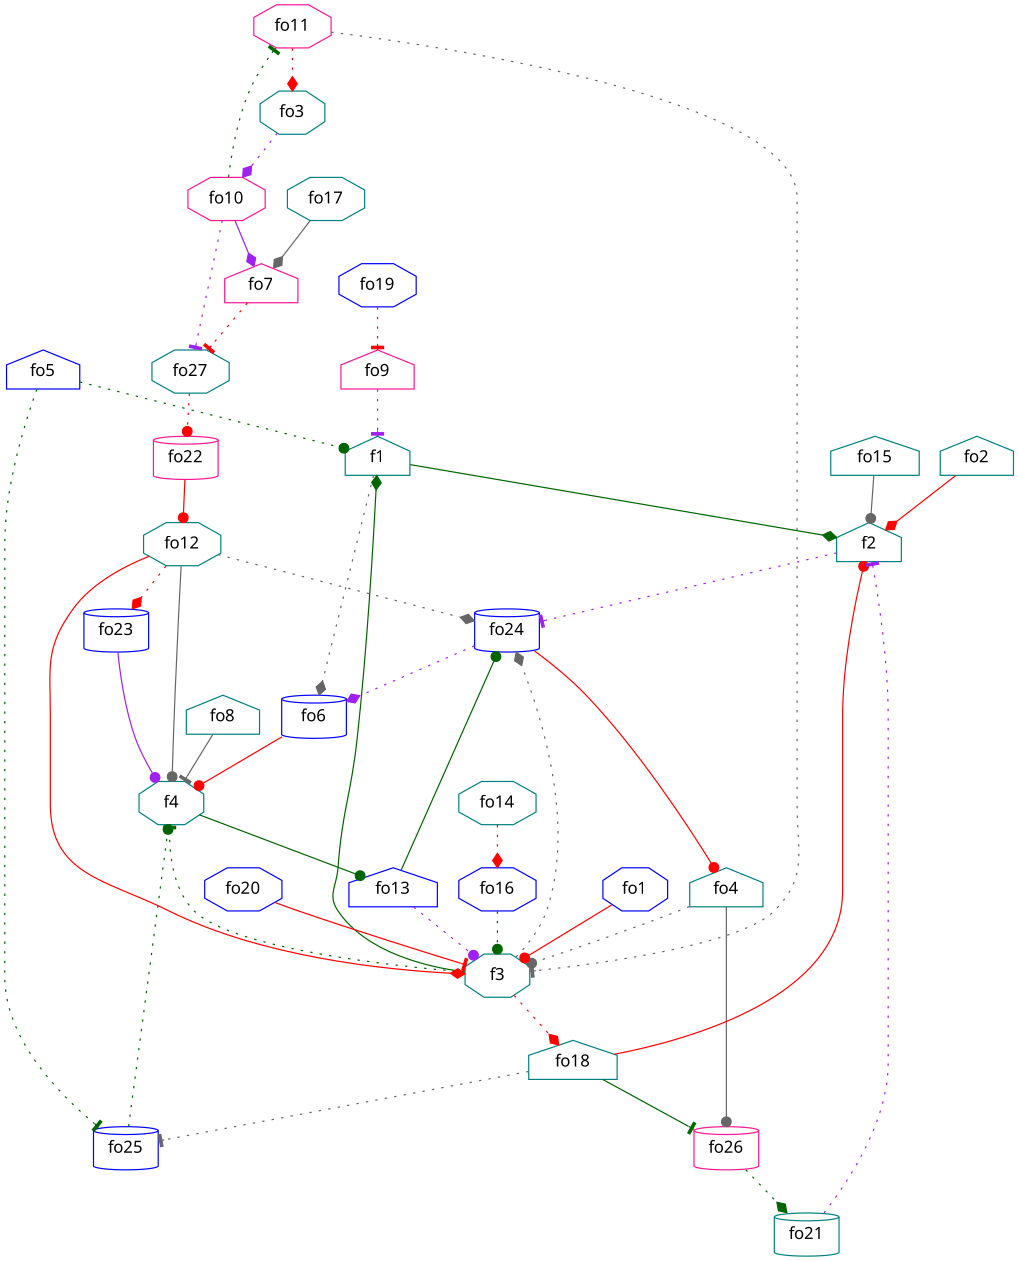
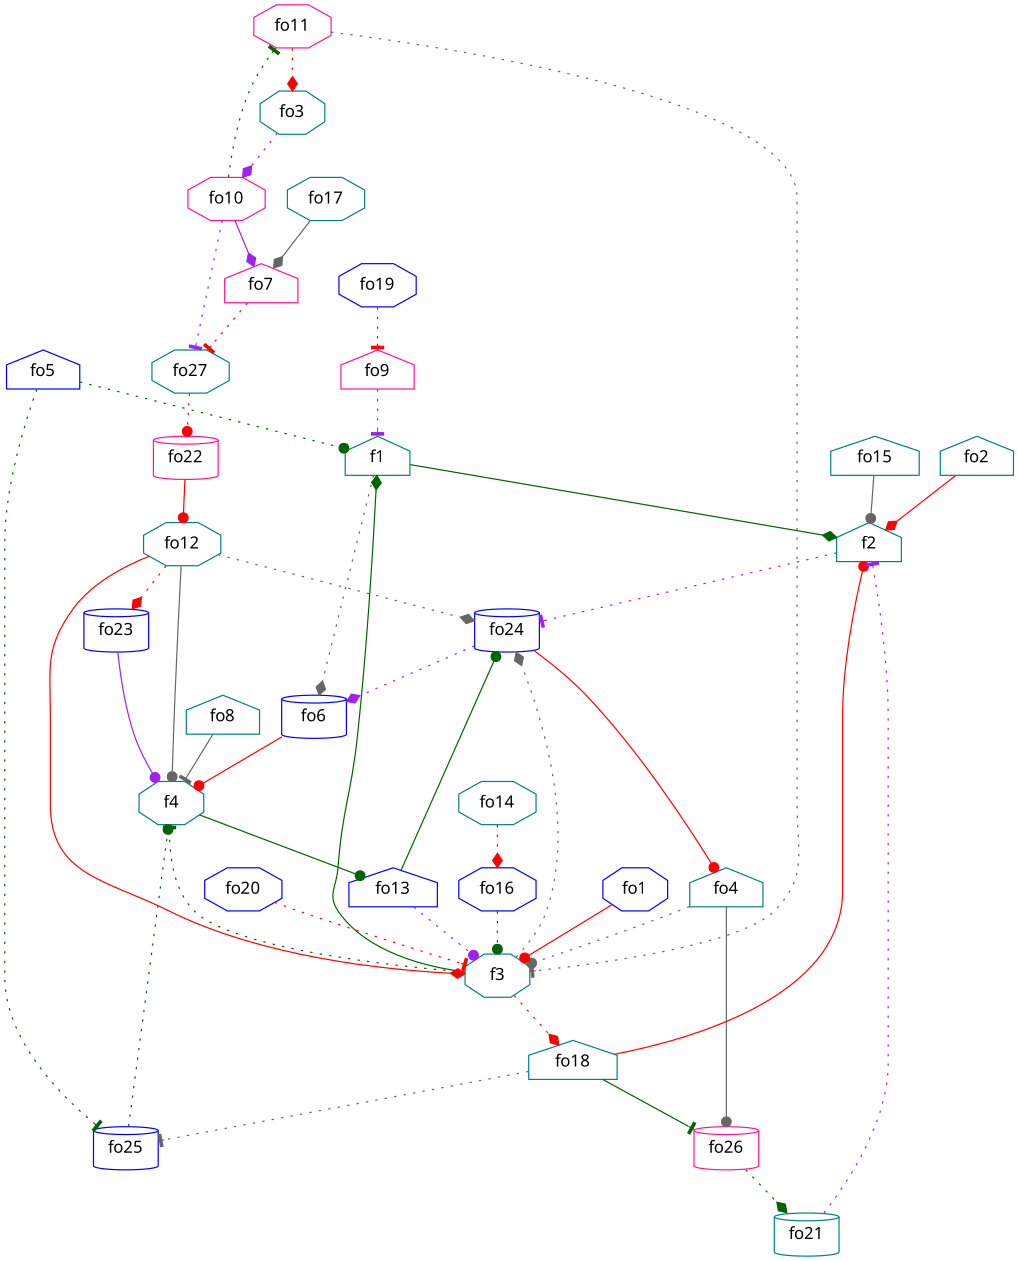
(381, 938) -> (381, 938)
